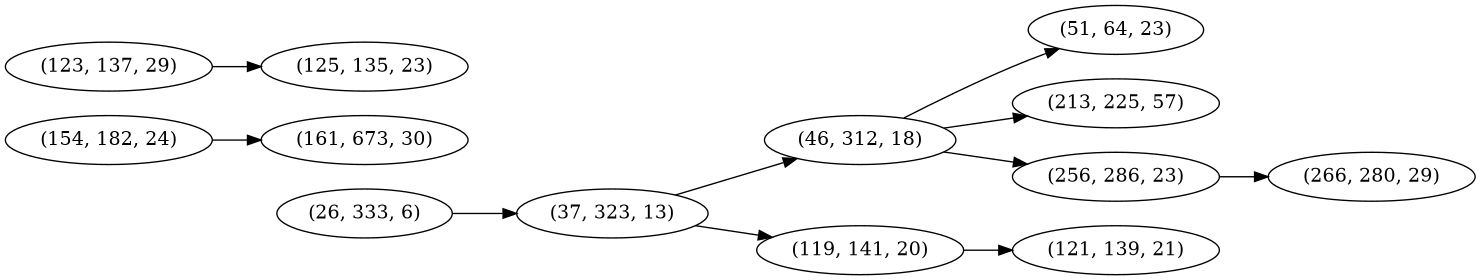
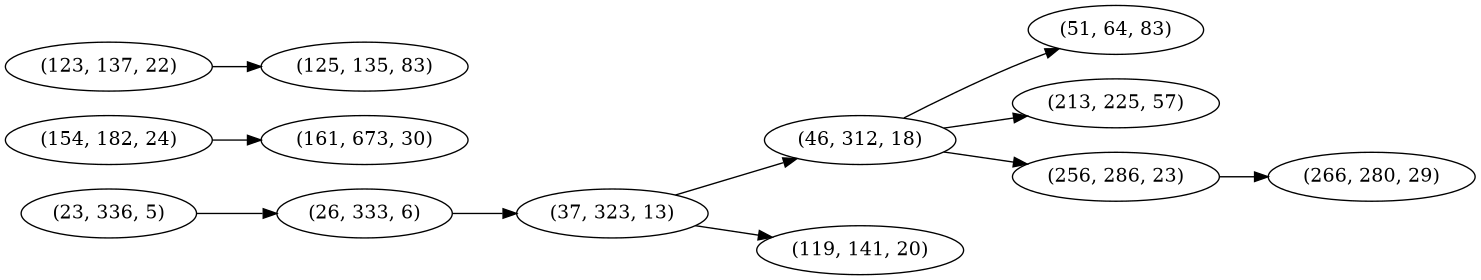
(1116, 30) -> (1116, 30)
(109, 67) -> (109, 67)
(365, 67) -> (365, 67)
none -> (109, 213)
(1116, 250) -> none
